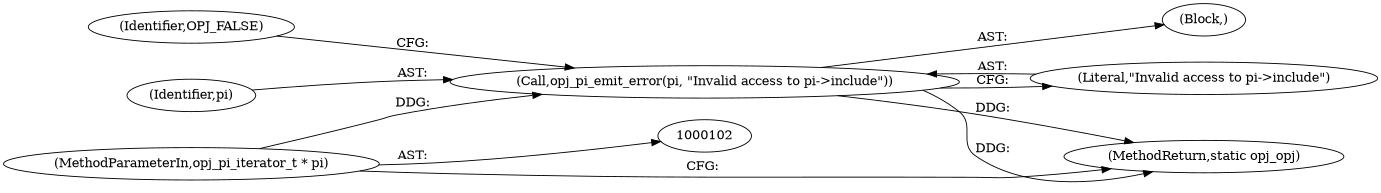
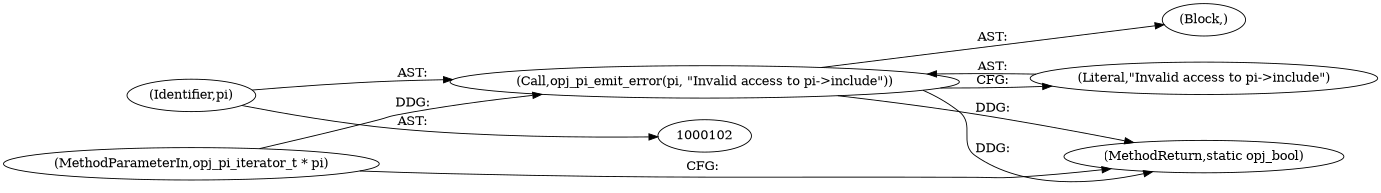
(191, 27) -> none
(515, 157) -> (445, 132)
(1204, 157) -> (1204, 157)
